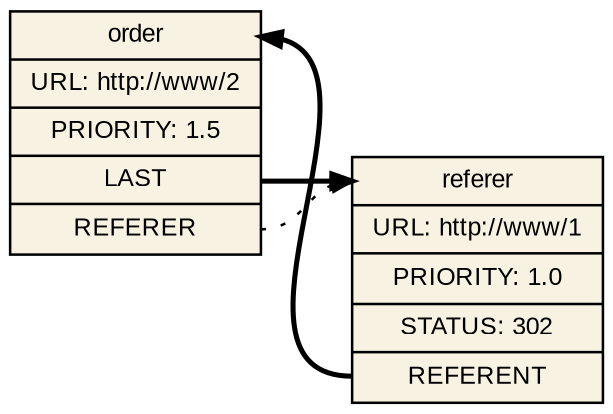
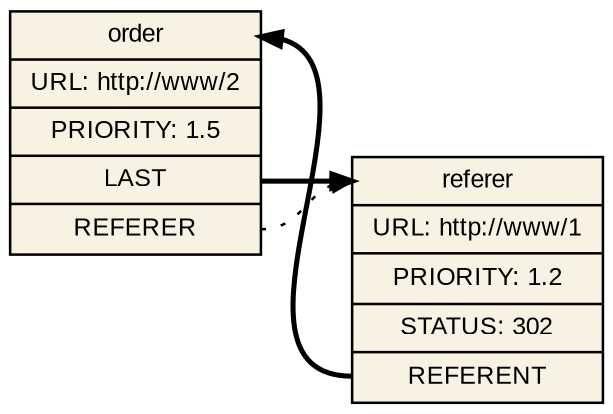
(478, 277) -> (478, 277)
